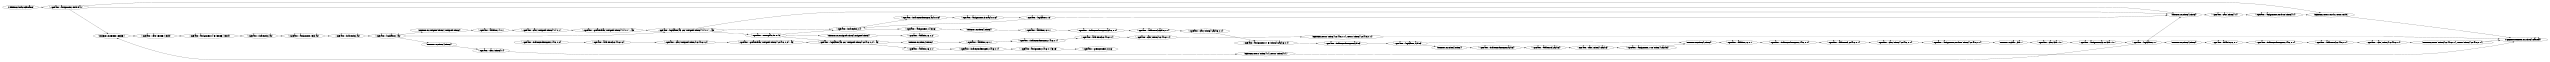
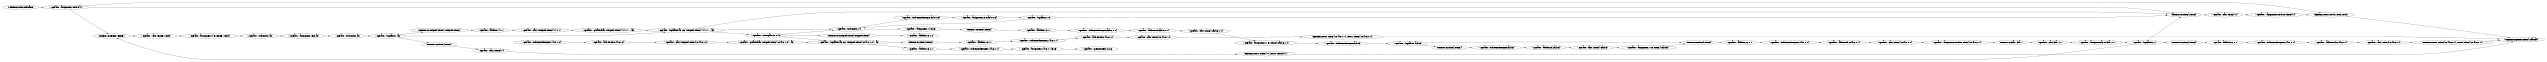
(2523, 40) -> (2521, 40)
